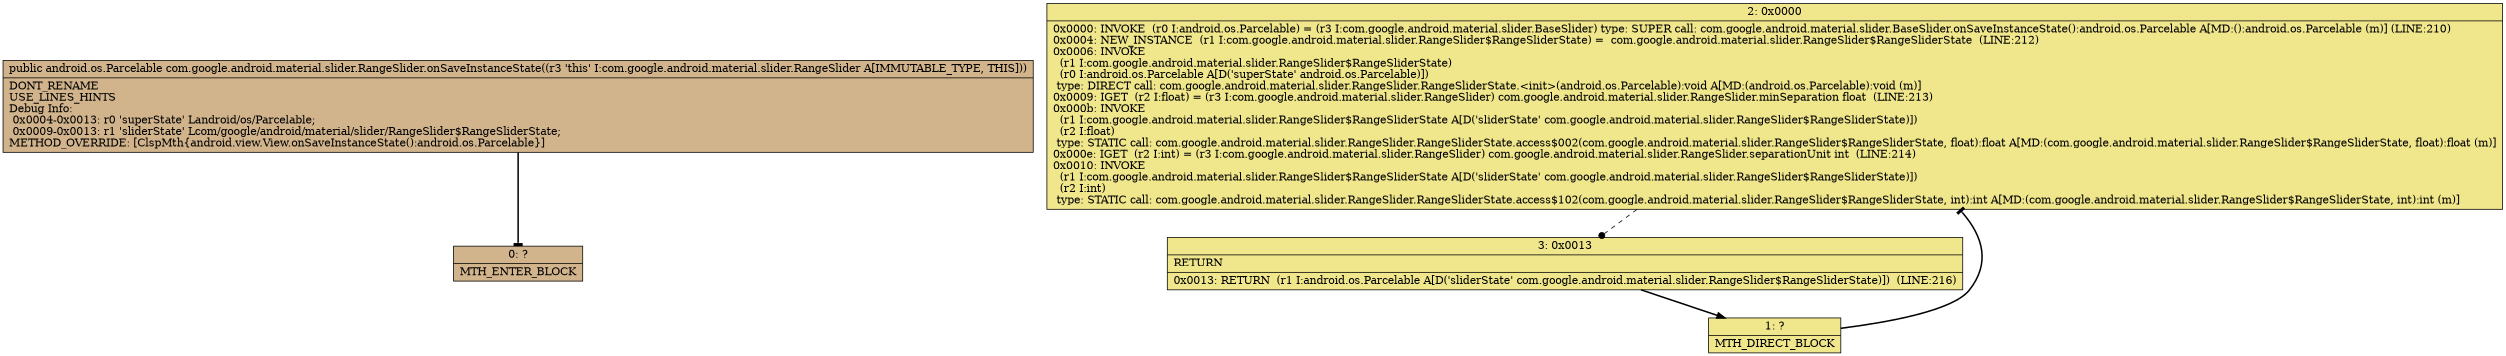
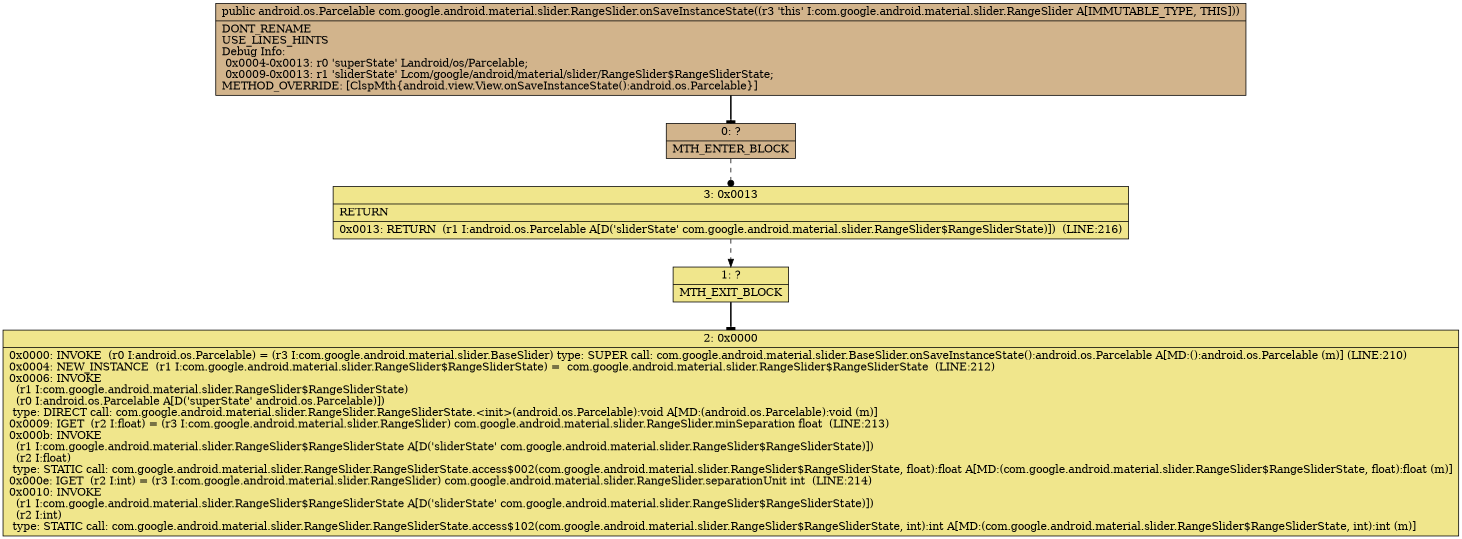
(1621, 222) -> (731, 169)
(1679, 303) -> (731, 249)
(1775, 344) -> (731, 293)
